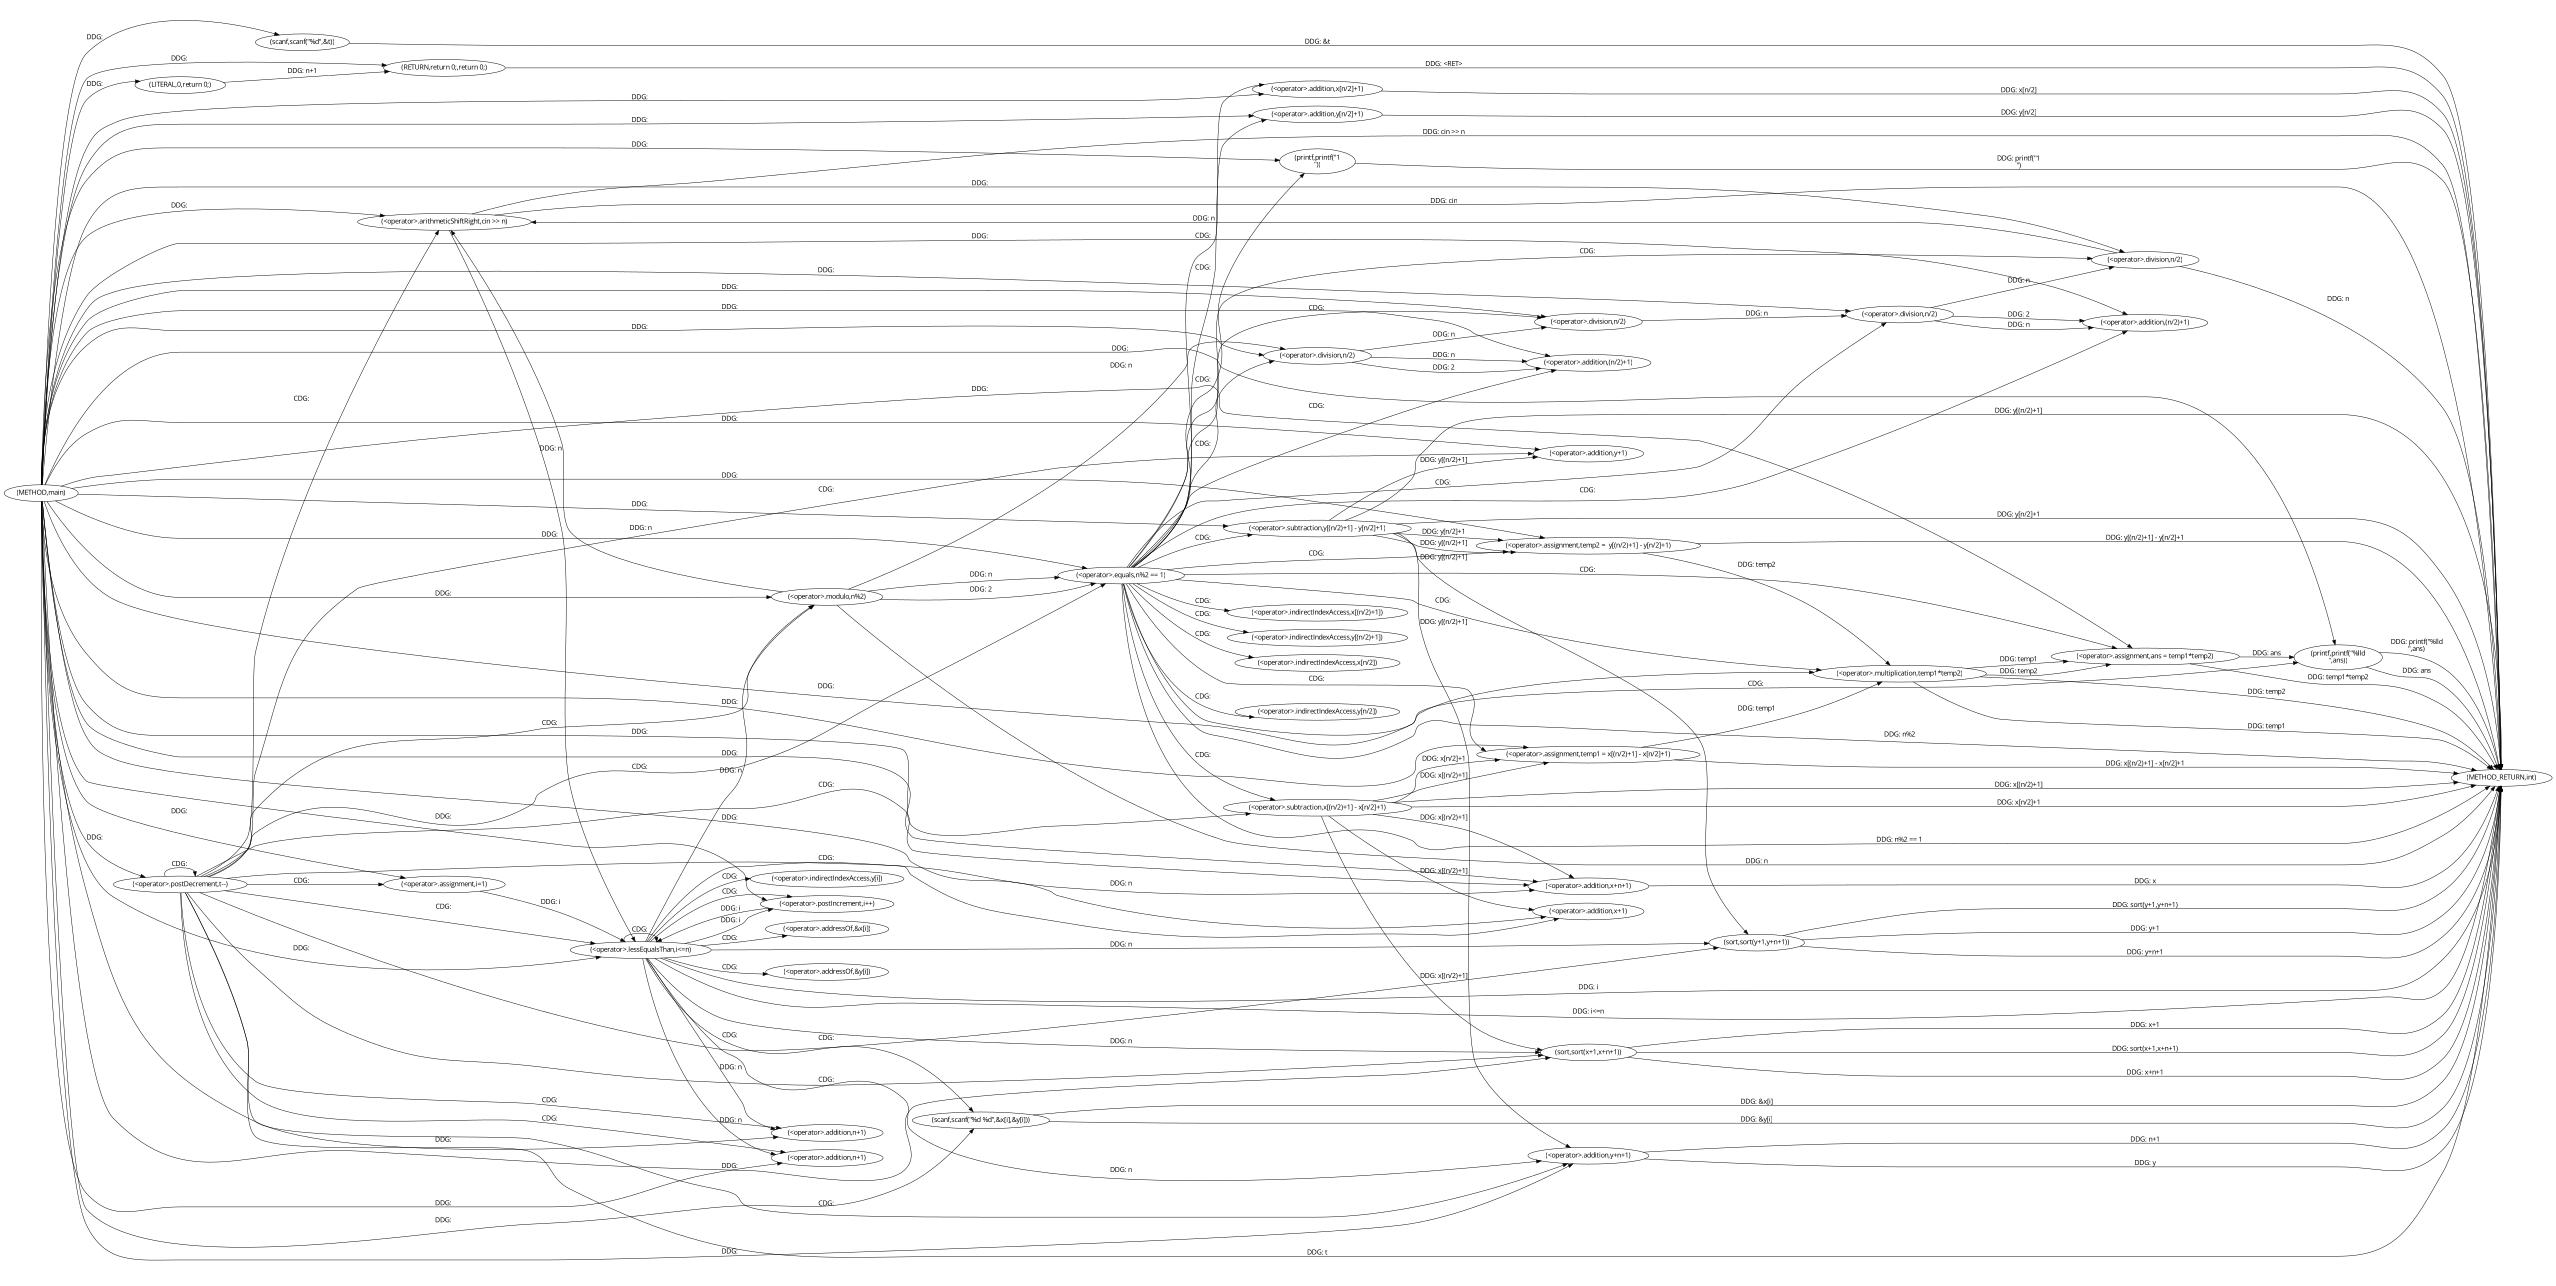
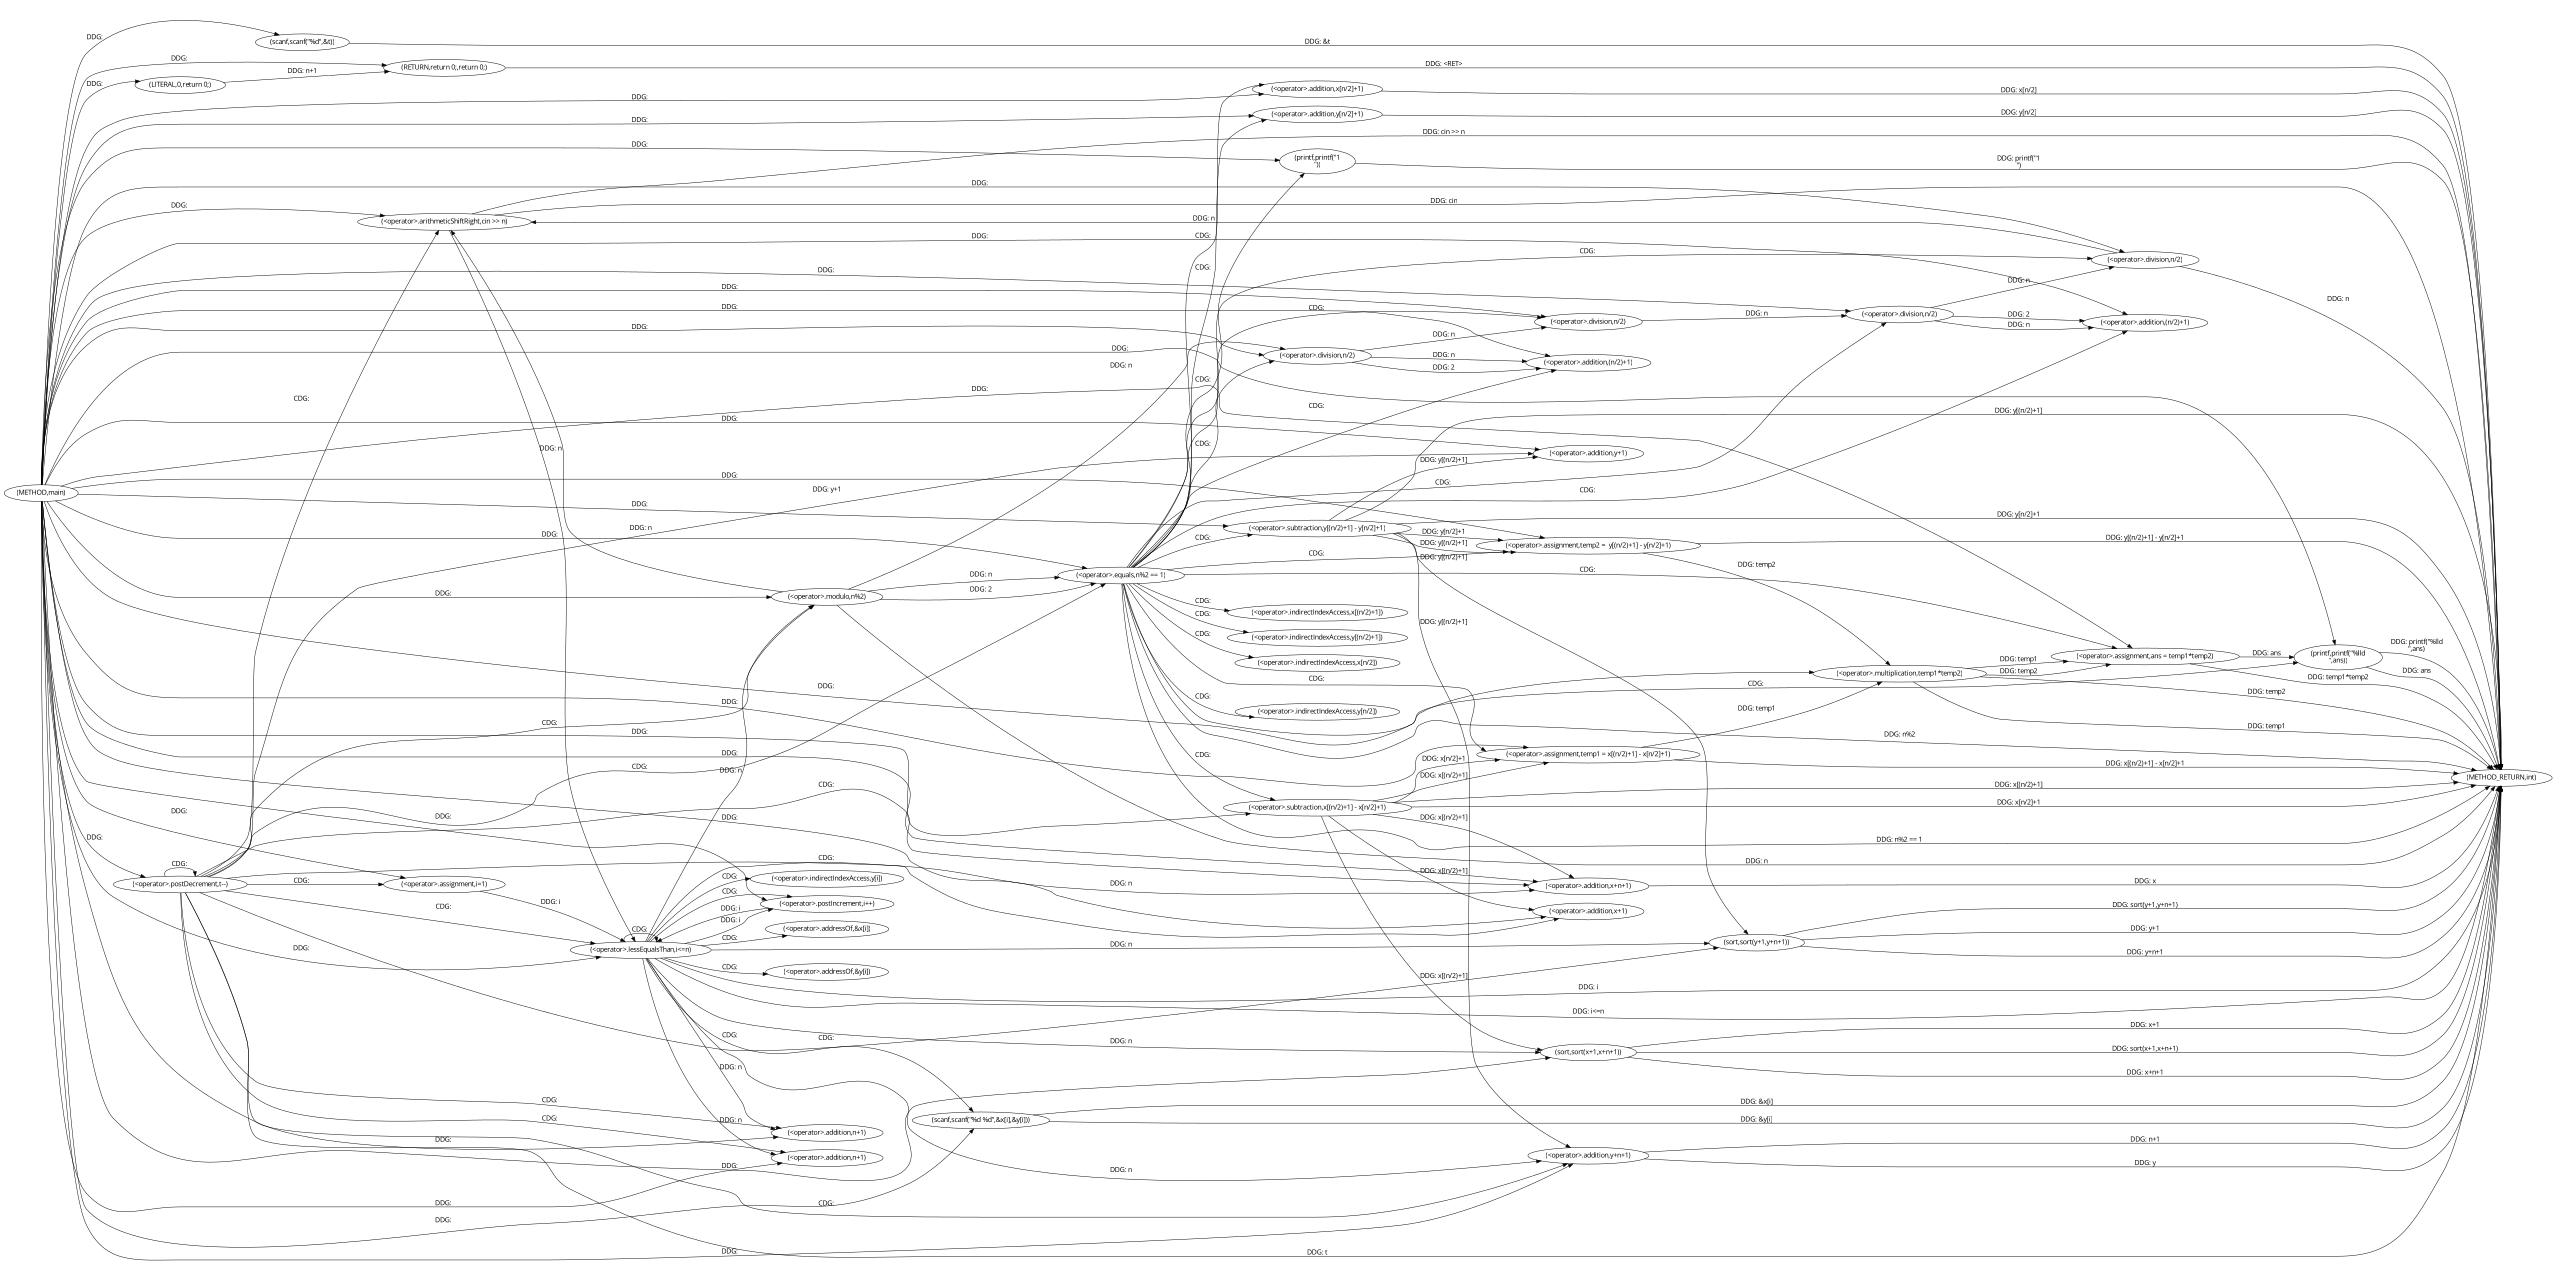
(827, 490) -> (827, 490)
(1496, 625) -> none
(798, 1085) -> none
